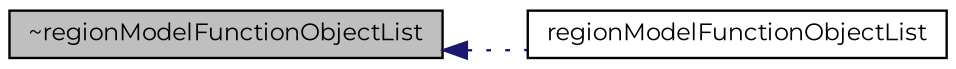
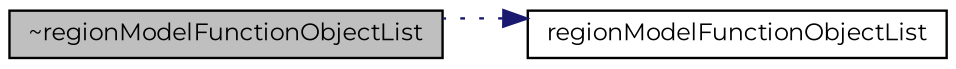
(497, 50) -> (473, 18)
